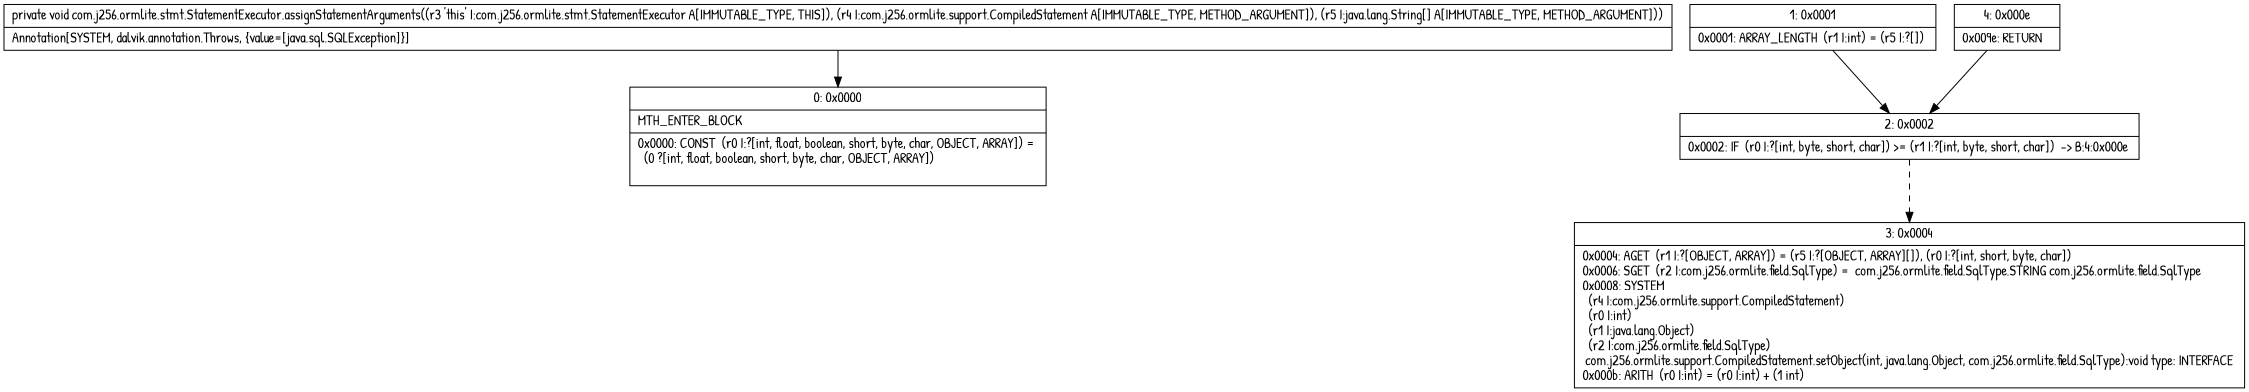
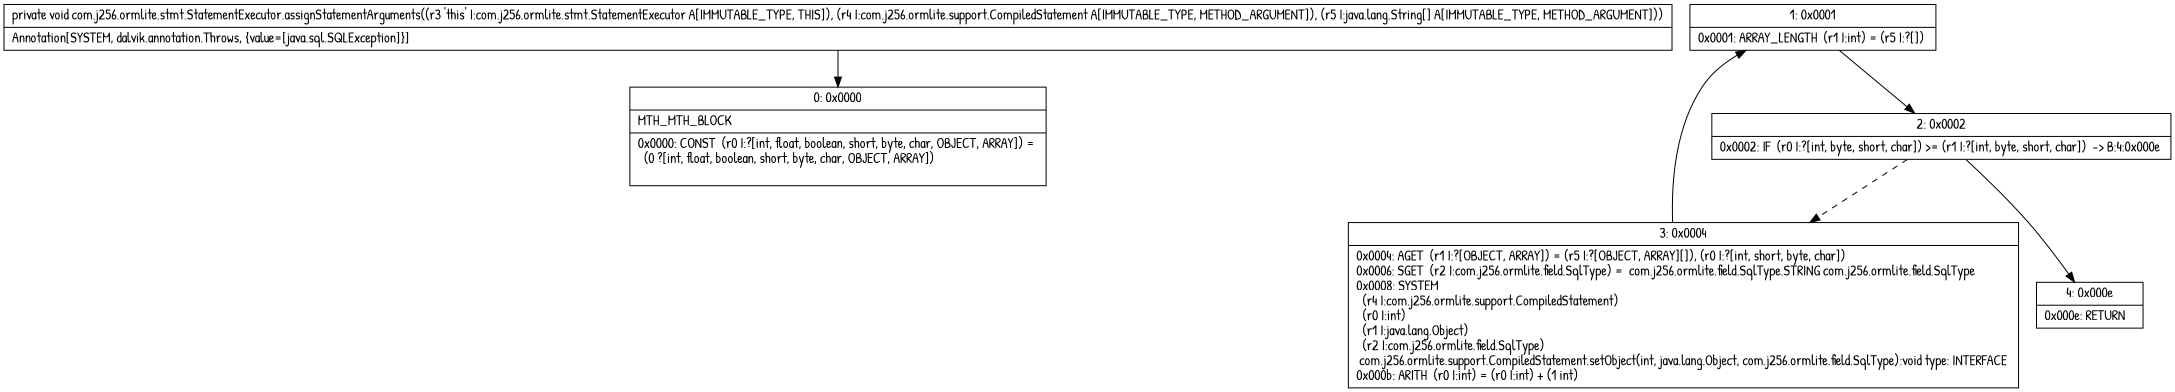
(2007, 38) -> (2090, 316)
(1962, 78) -> (2021, 214)
(691, 121) -> (685, 121)
none -> (1683, 129)
